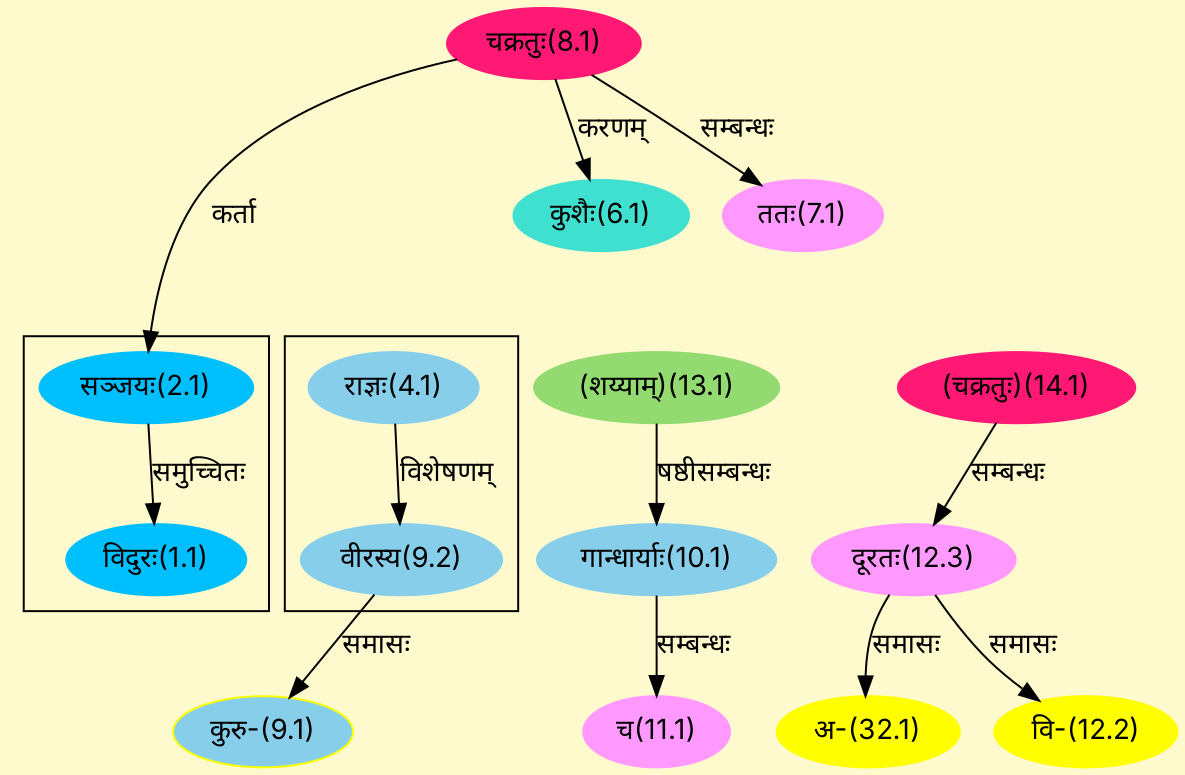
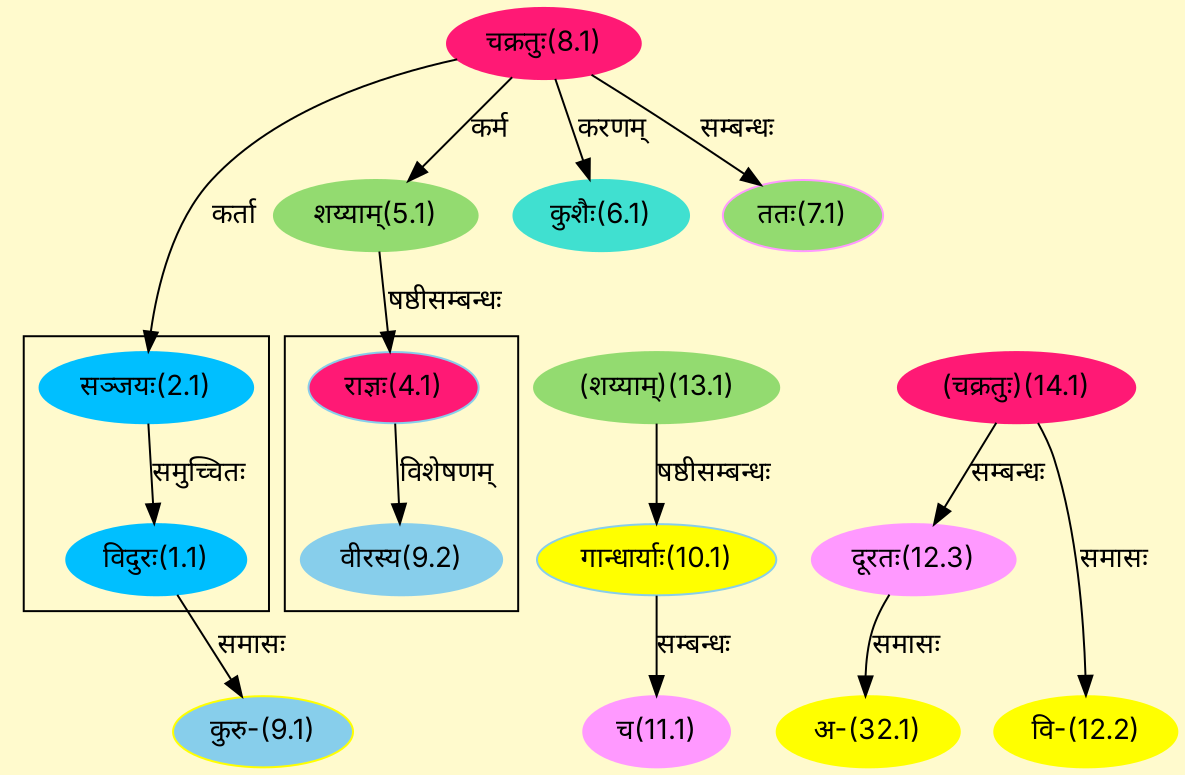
none -> (376, 216)
(803, 216) -> (803, 216)
(394, 388) -> (394, 388)
(657, 560) -> (657, 560)
(338, 638) -> (204, 637)
(975, 646) -> (1074, 546)
